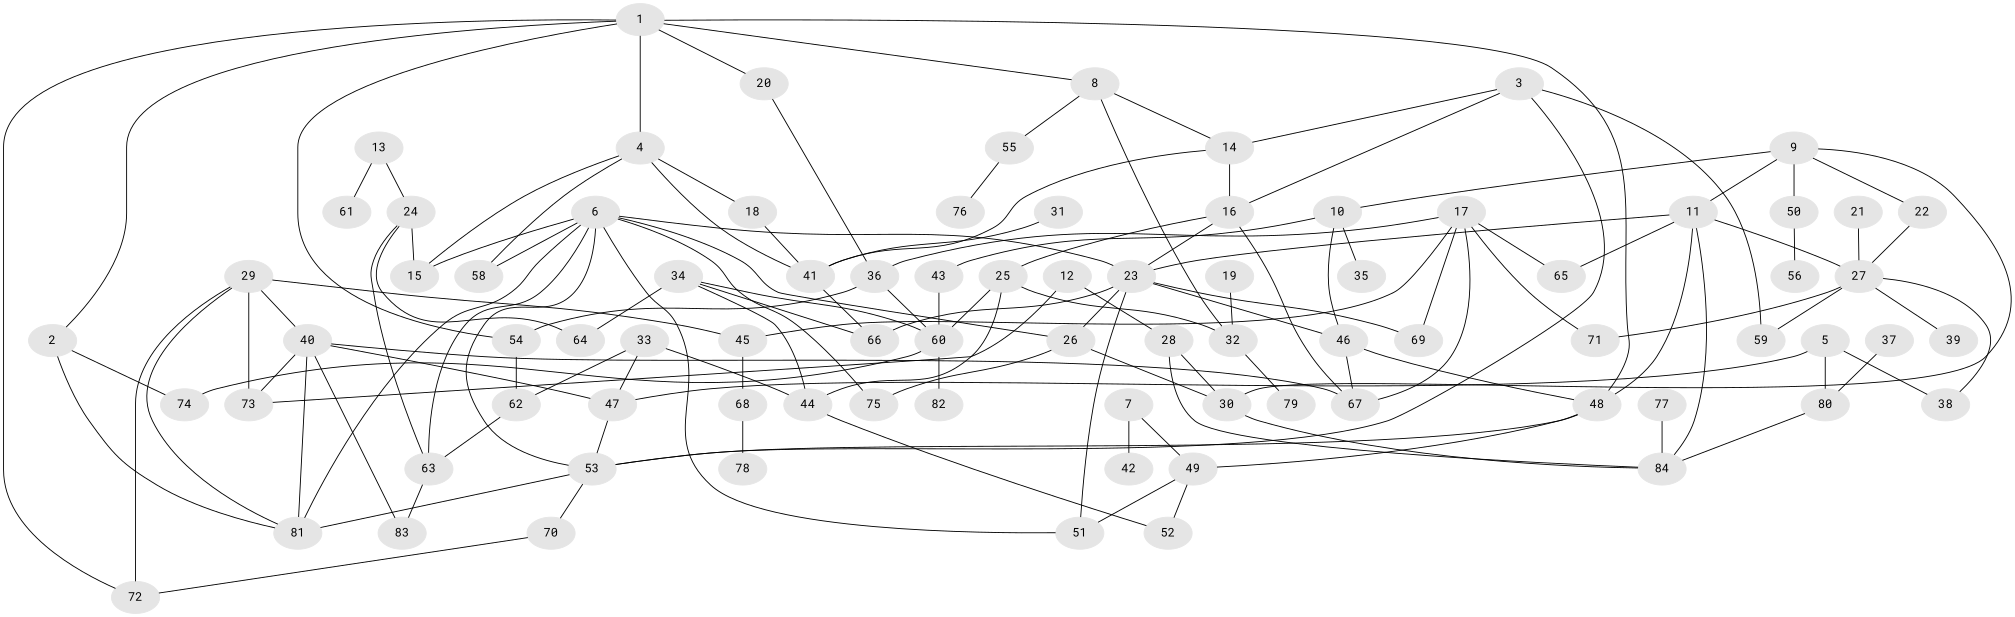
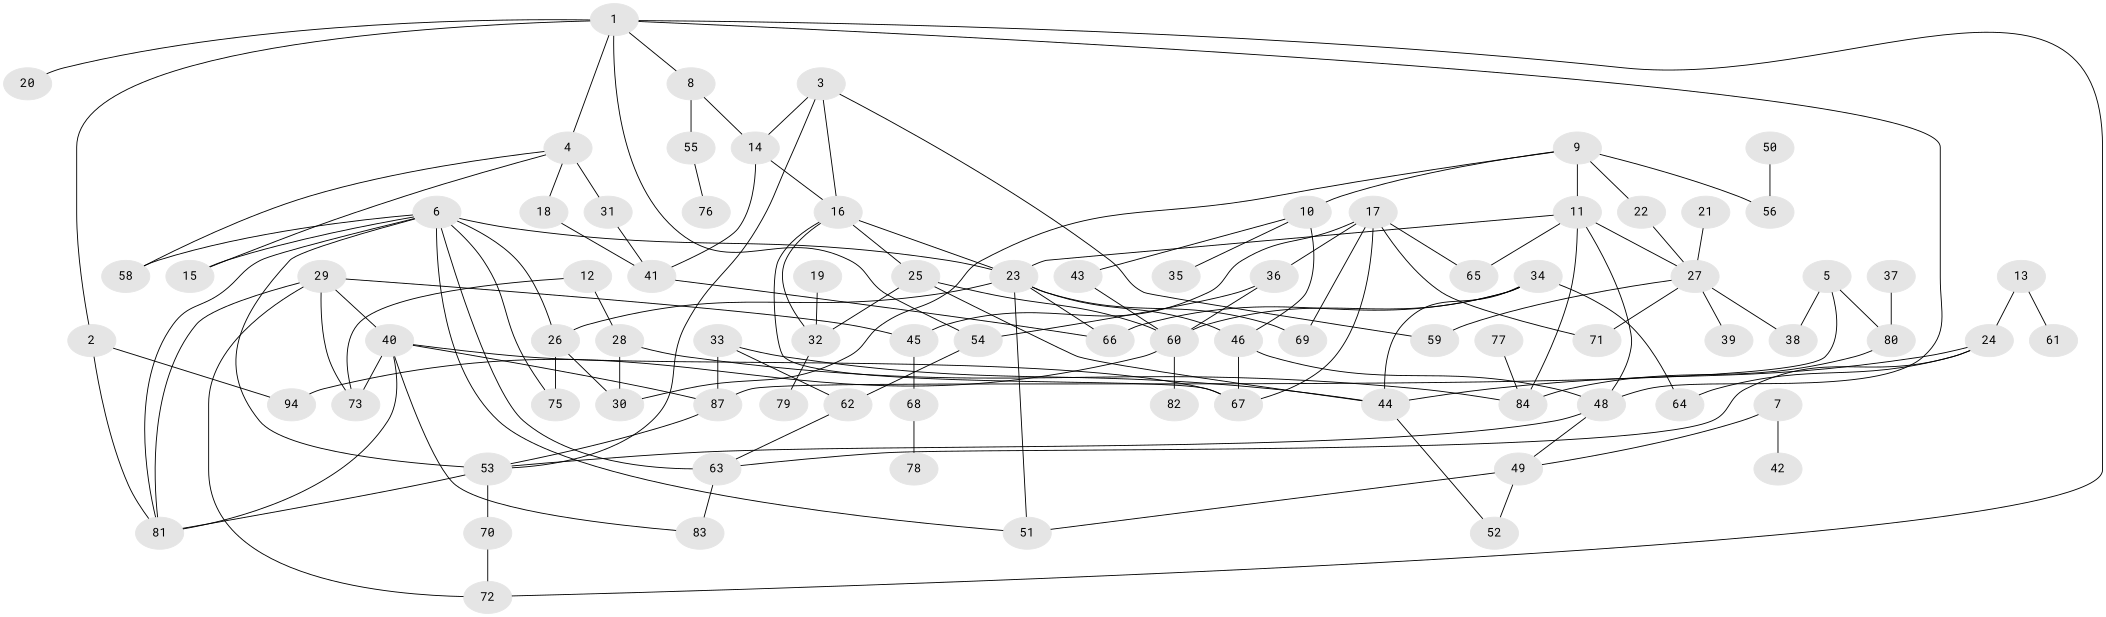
(819, 180) -> none
(1794, 180) -> (1676, 175)
(1155, 216) -> (783, 270)
(711, 221) -> (588, 180)
(413, 244) -> (1689, 376)
(185, 405) -> (292, 405)
(613, 405) -> (718, 405)
(1440, 455) -> none
